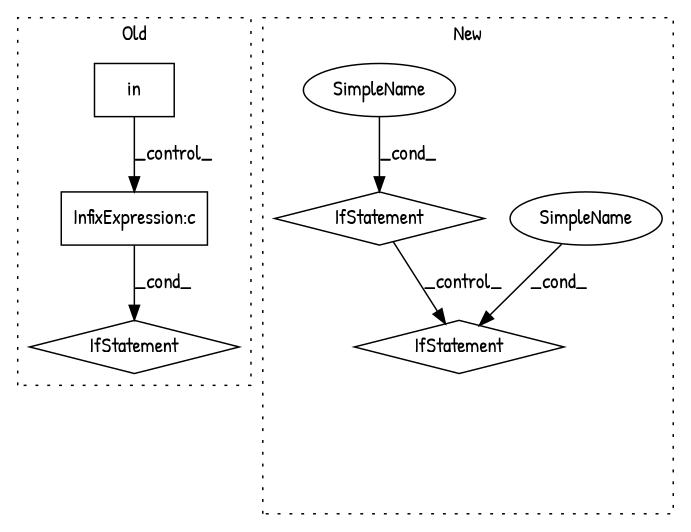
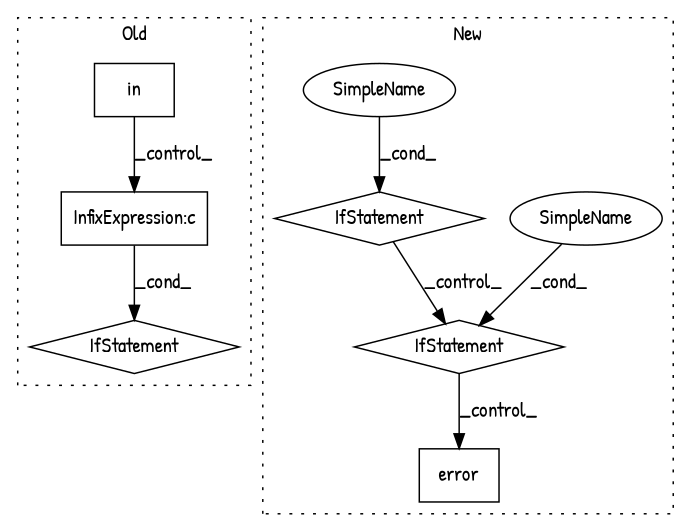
none -> (459, 475)
